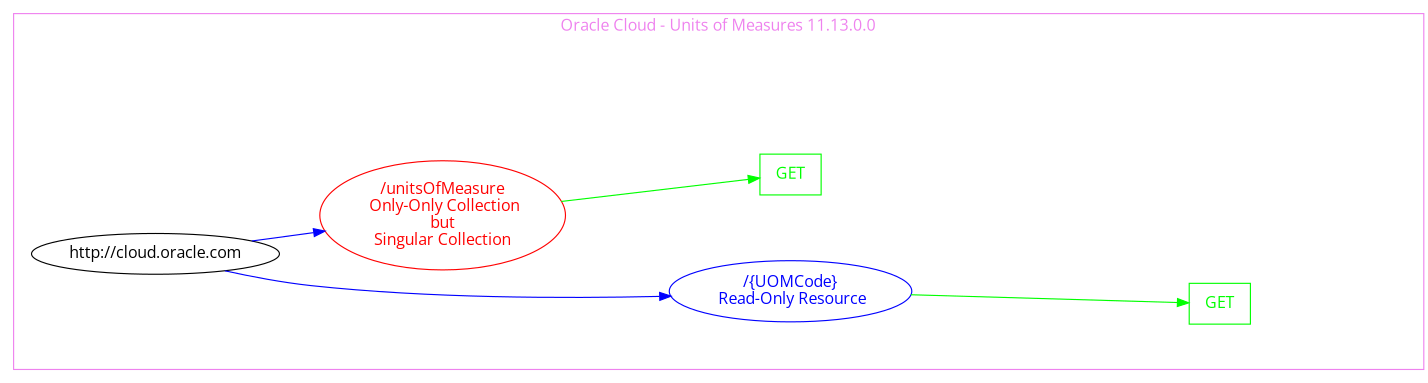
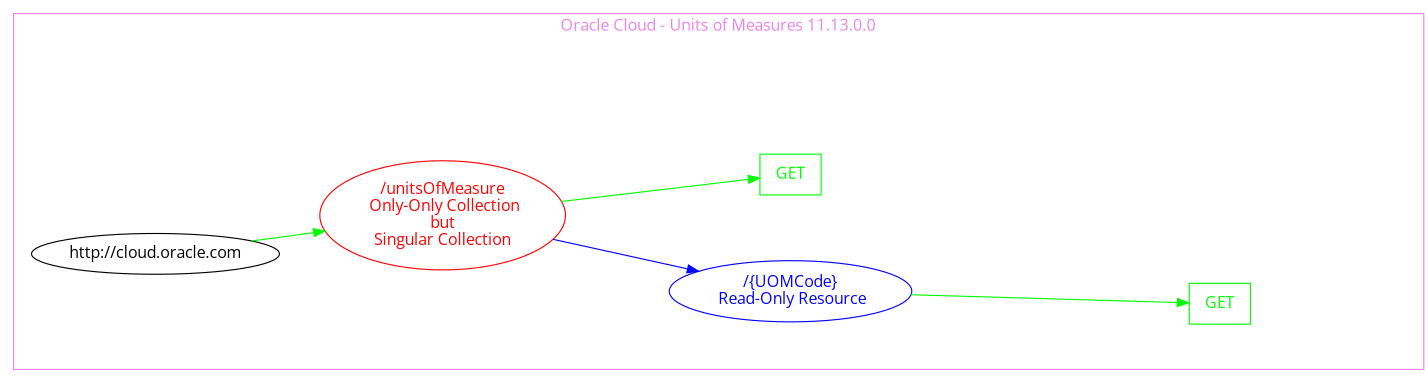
(283, 237) -> (283, 237)
(441, 295) -> (620, 254)
